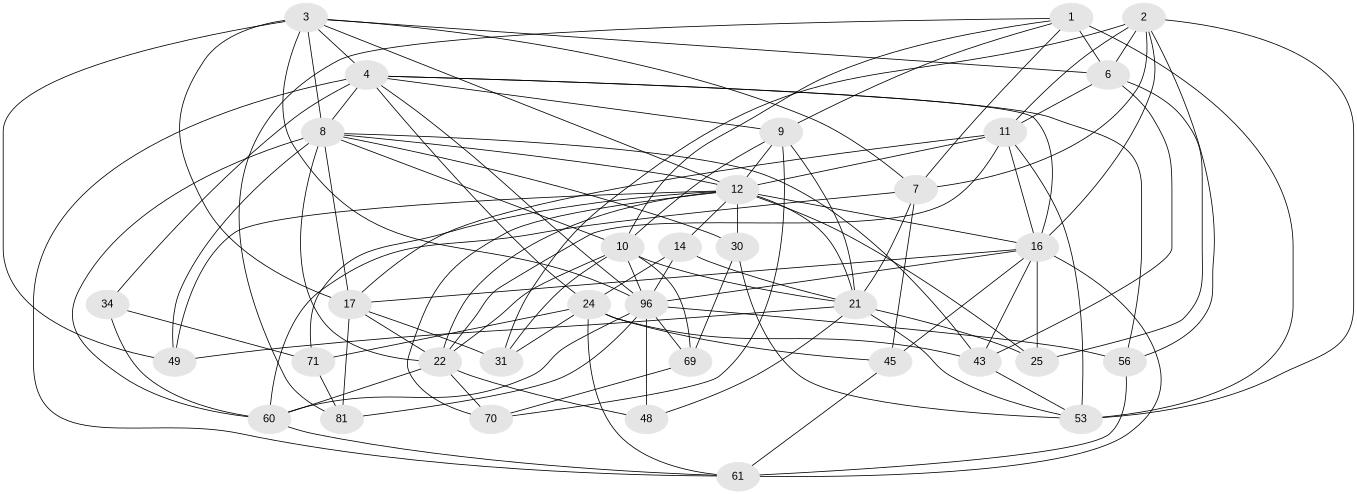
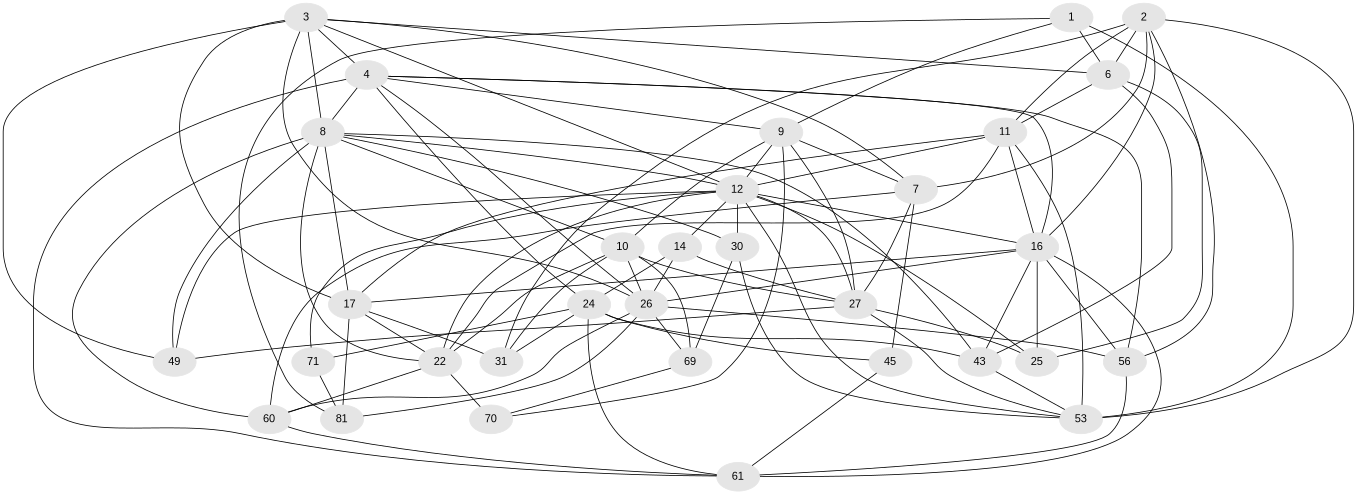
(815, 82) -> none
(991, 102) -> (846, 160)
(468, 256) -> (859, 374)
(967, 302) -> (1088, 313)
(108, 305) -> none
(647, 305) -> (647, 305)
(855, 305) -> (855, 305)
(647, 419) -> none
